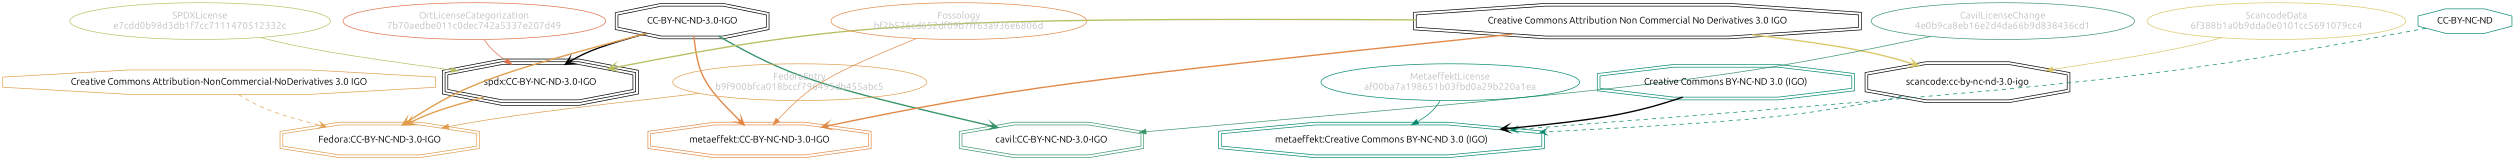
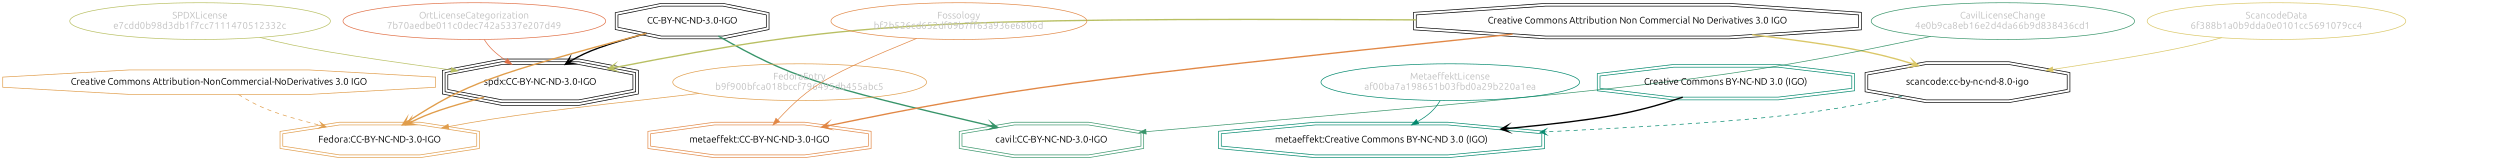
(2465, 21) -> none
(1967, 82) -> (1967, 82)
(707, 83) -> none
